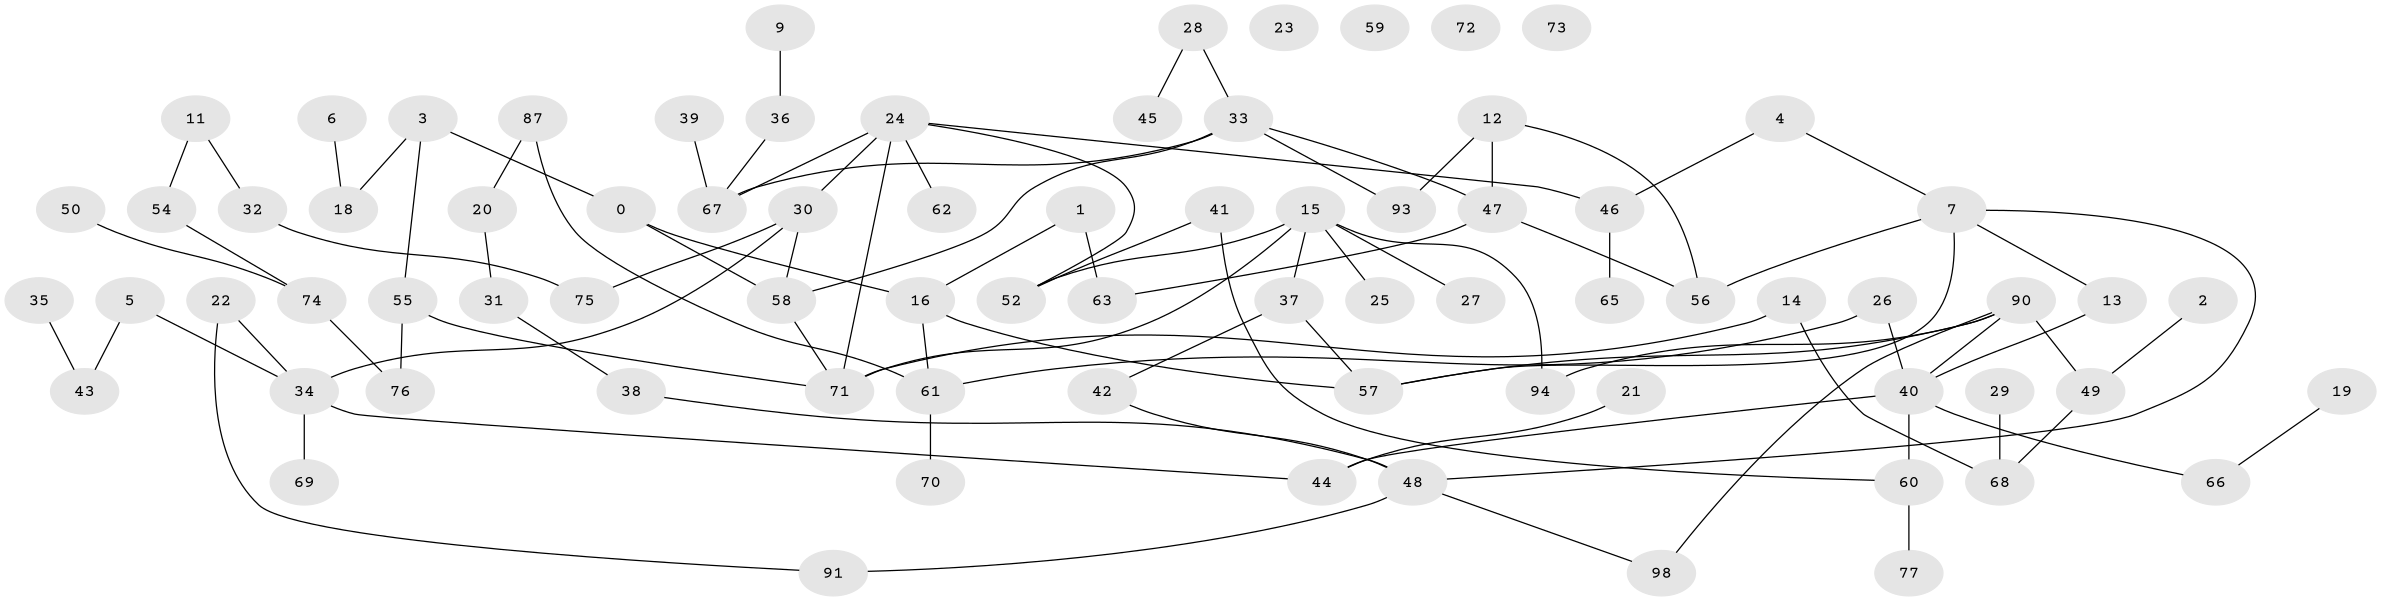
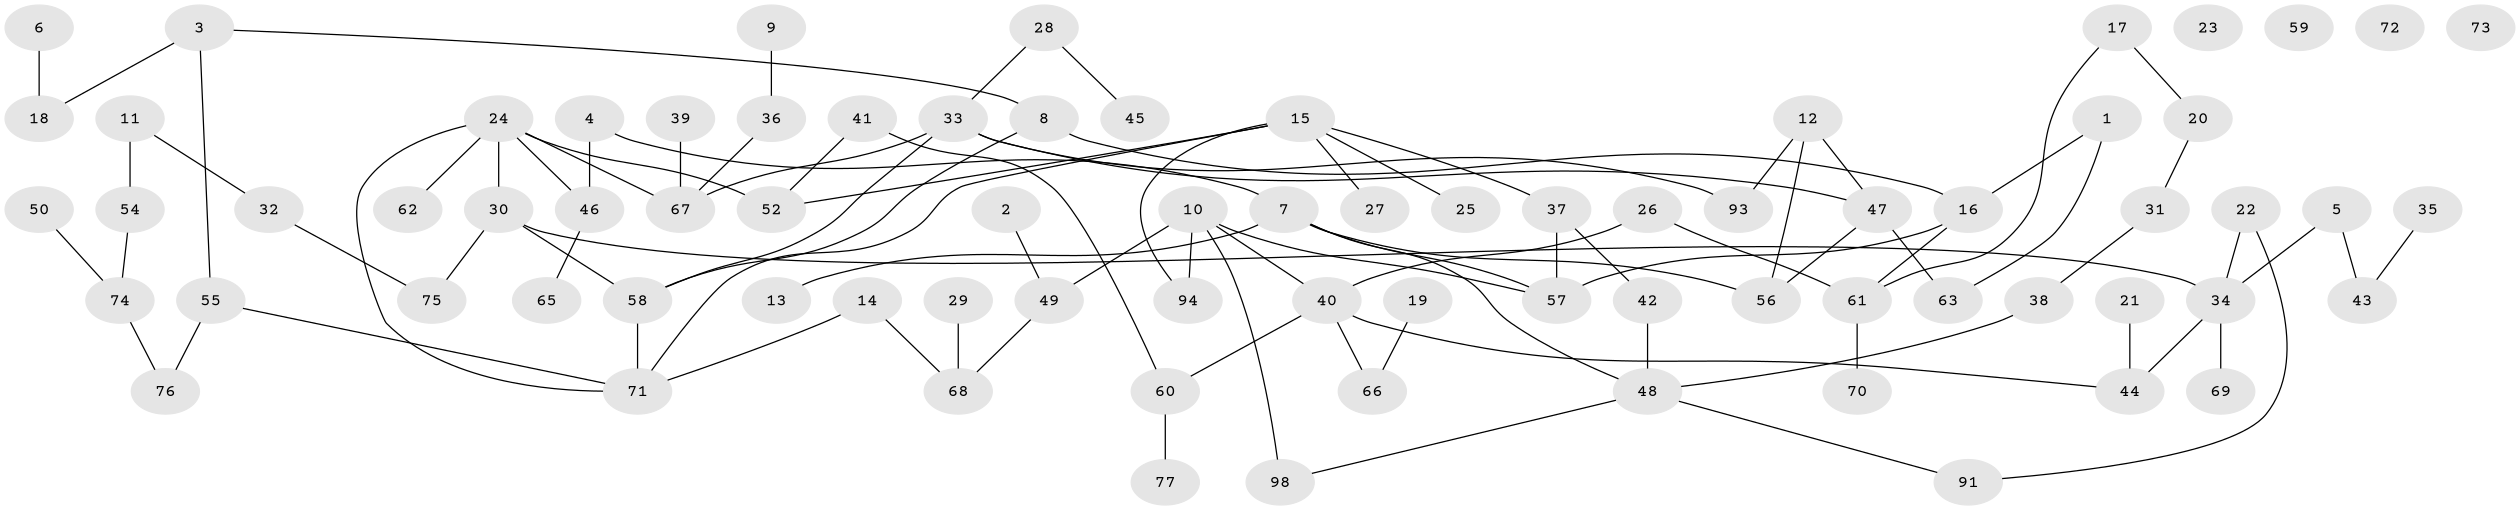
(533, 119) -> (2117, 28)
(621, 210) -> (1044, 119)
(2021, 300) -> (1193, 210)
(2011, 346) -> none
